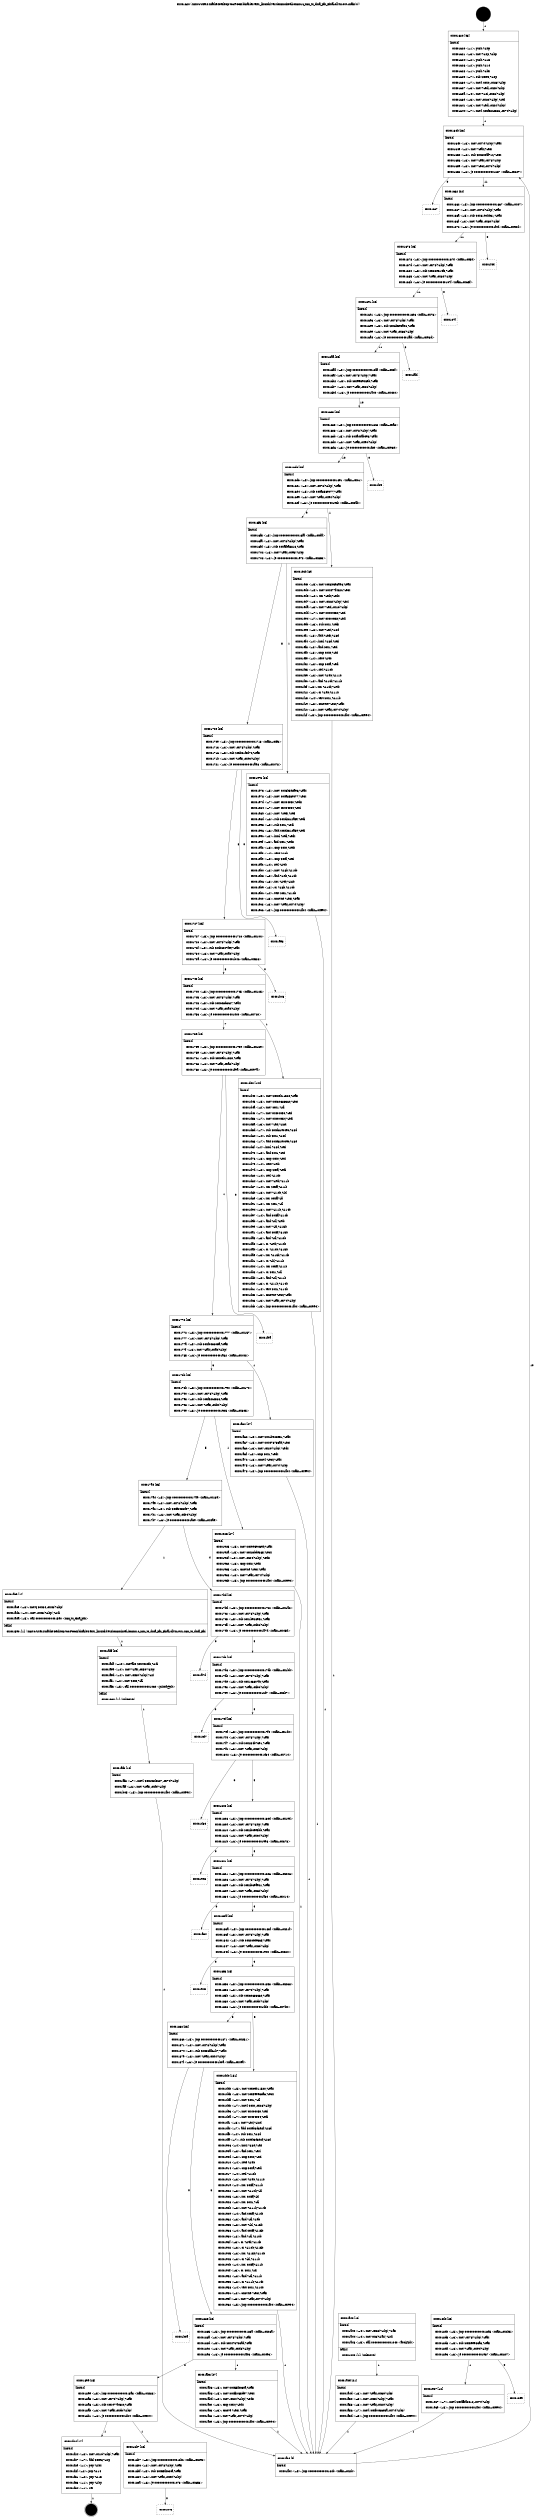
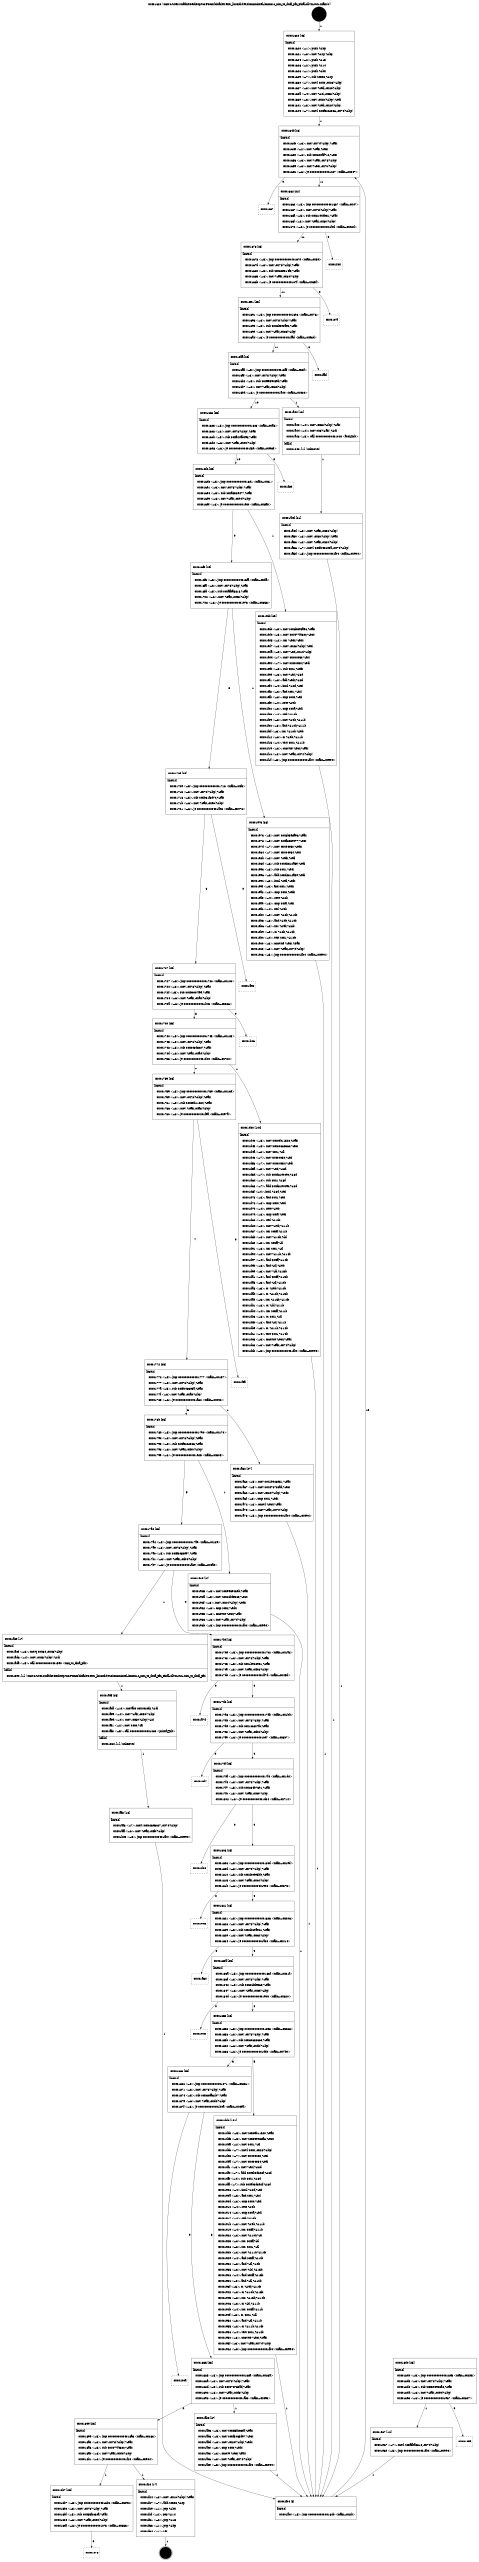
none -> (294, 402)
